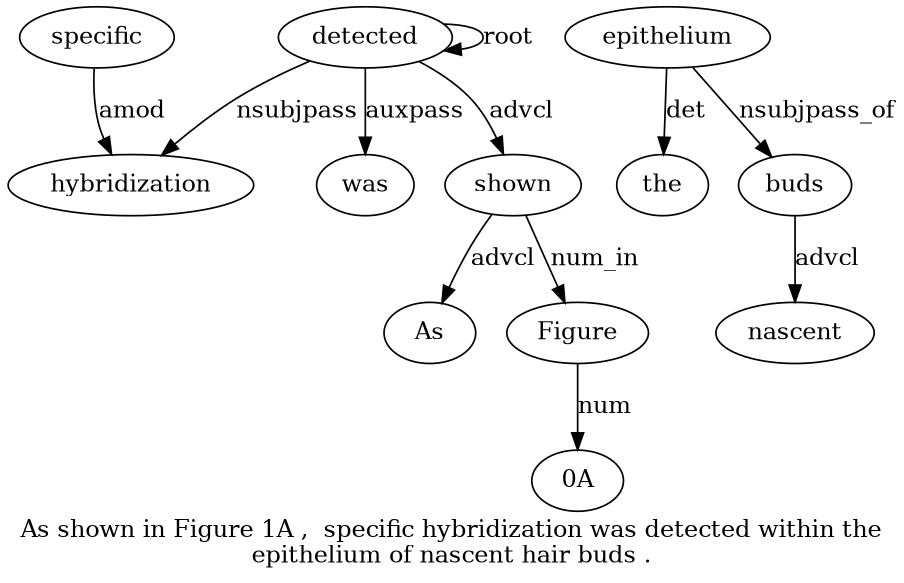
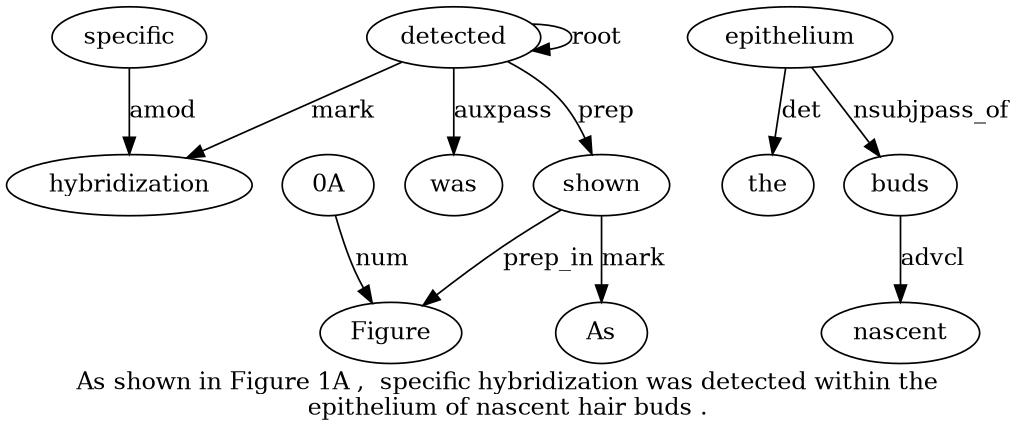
(297, 111) -> (343, 111)
(522, 111) -> (607, 111)
(503, 259) -> (633, 259)
(595, 259) -> (549, 259)
(578, 398) -> (348, 253)
